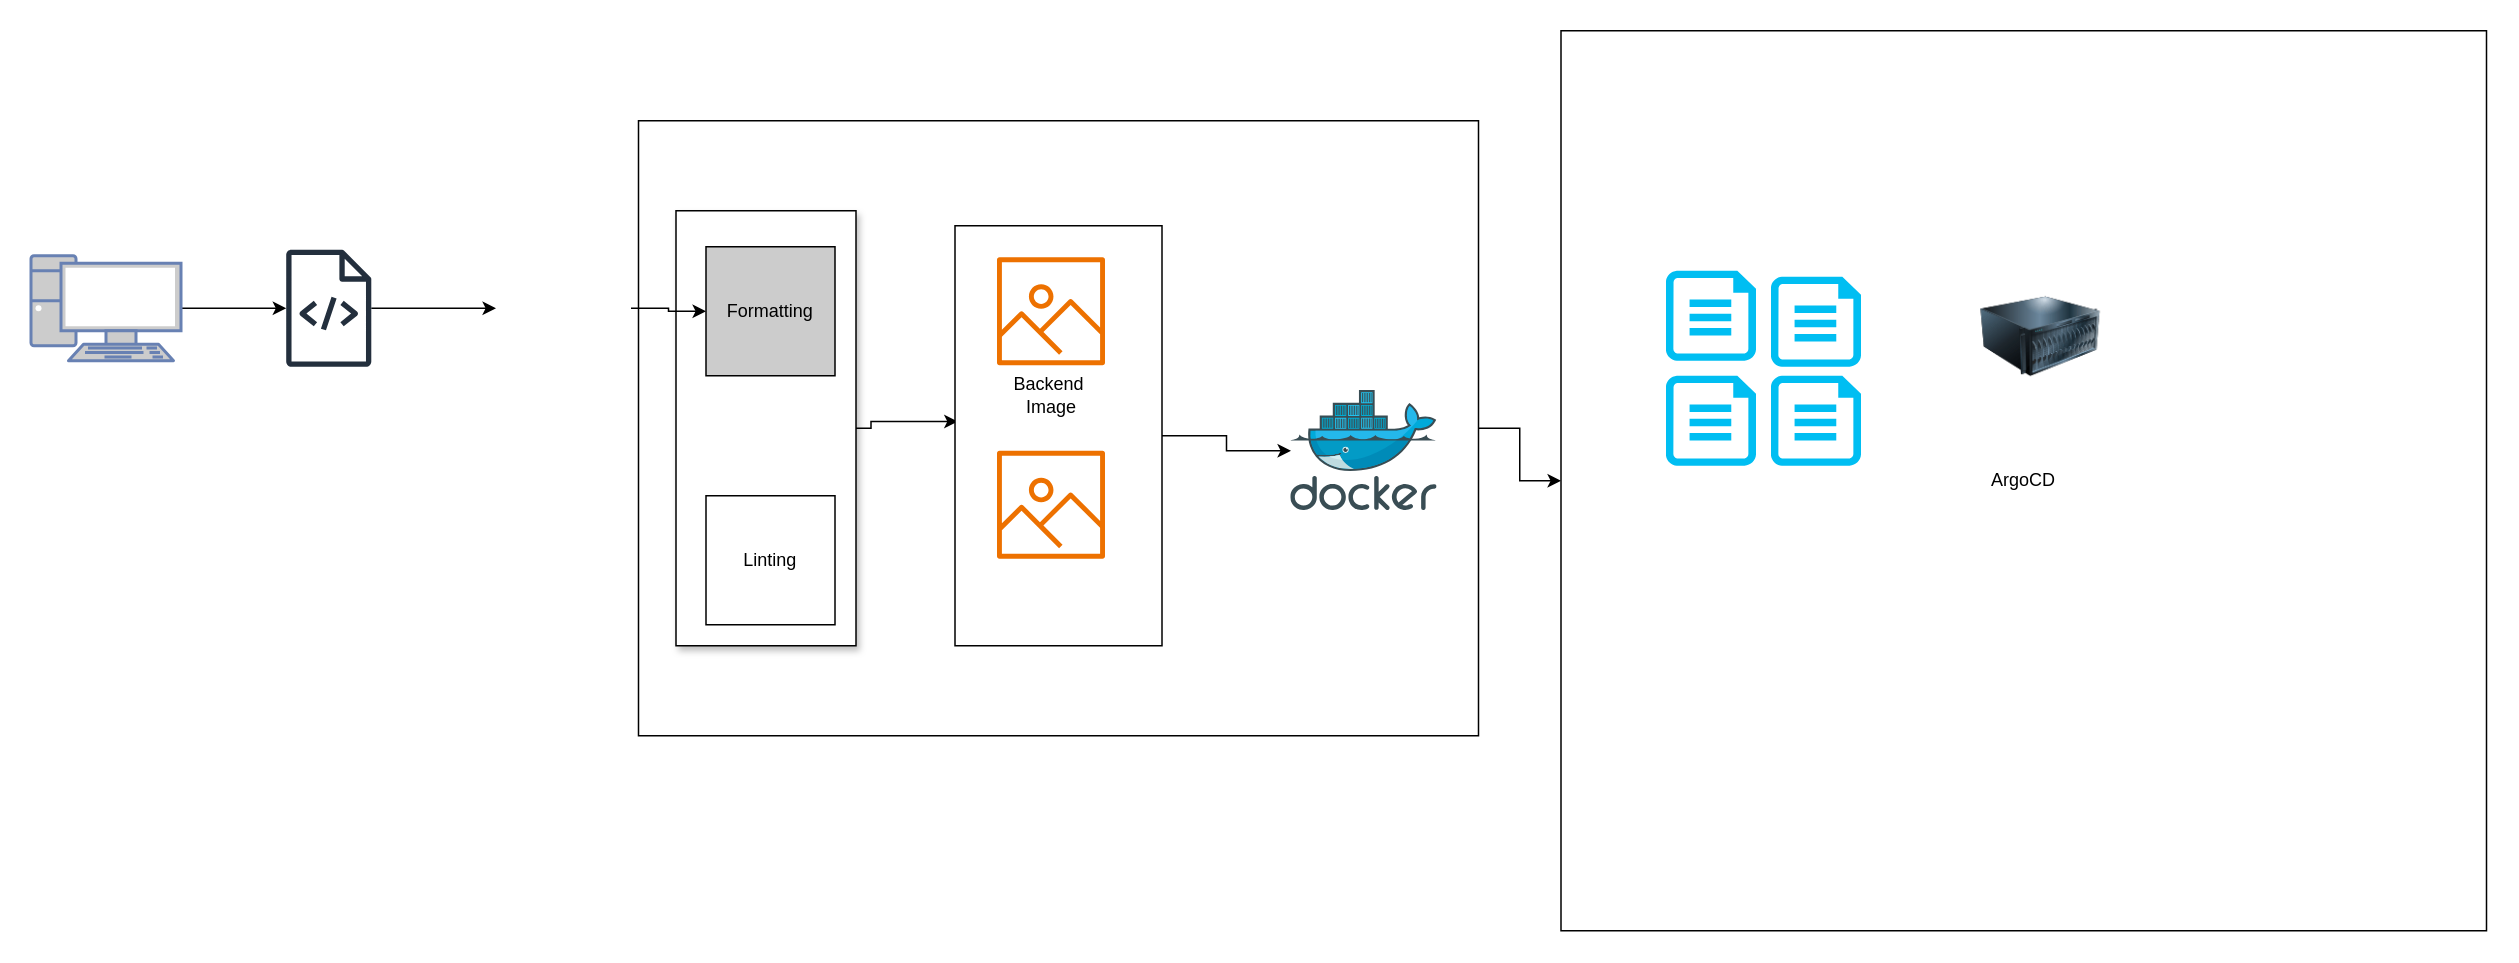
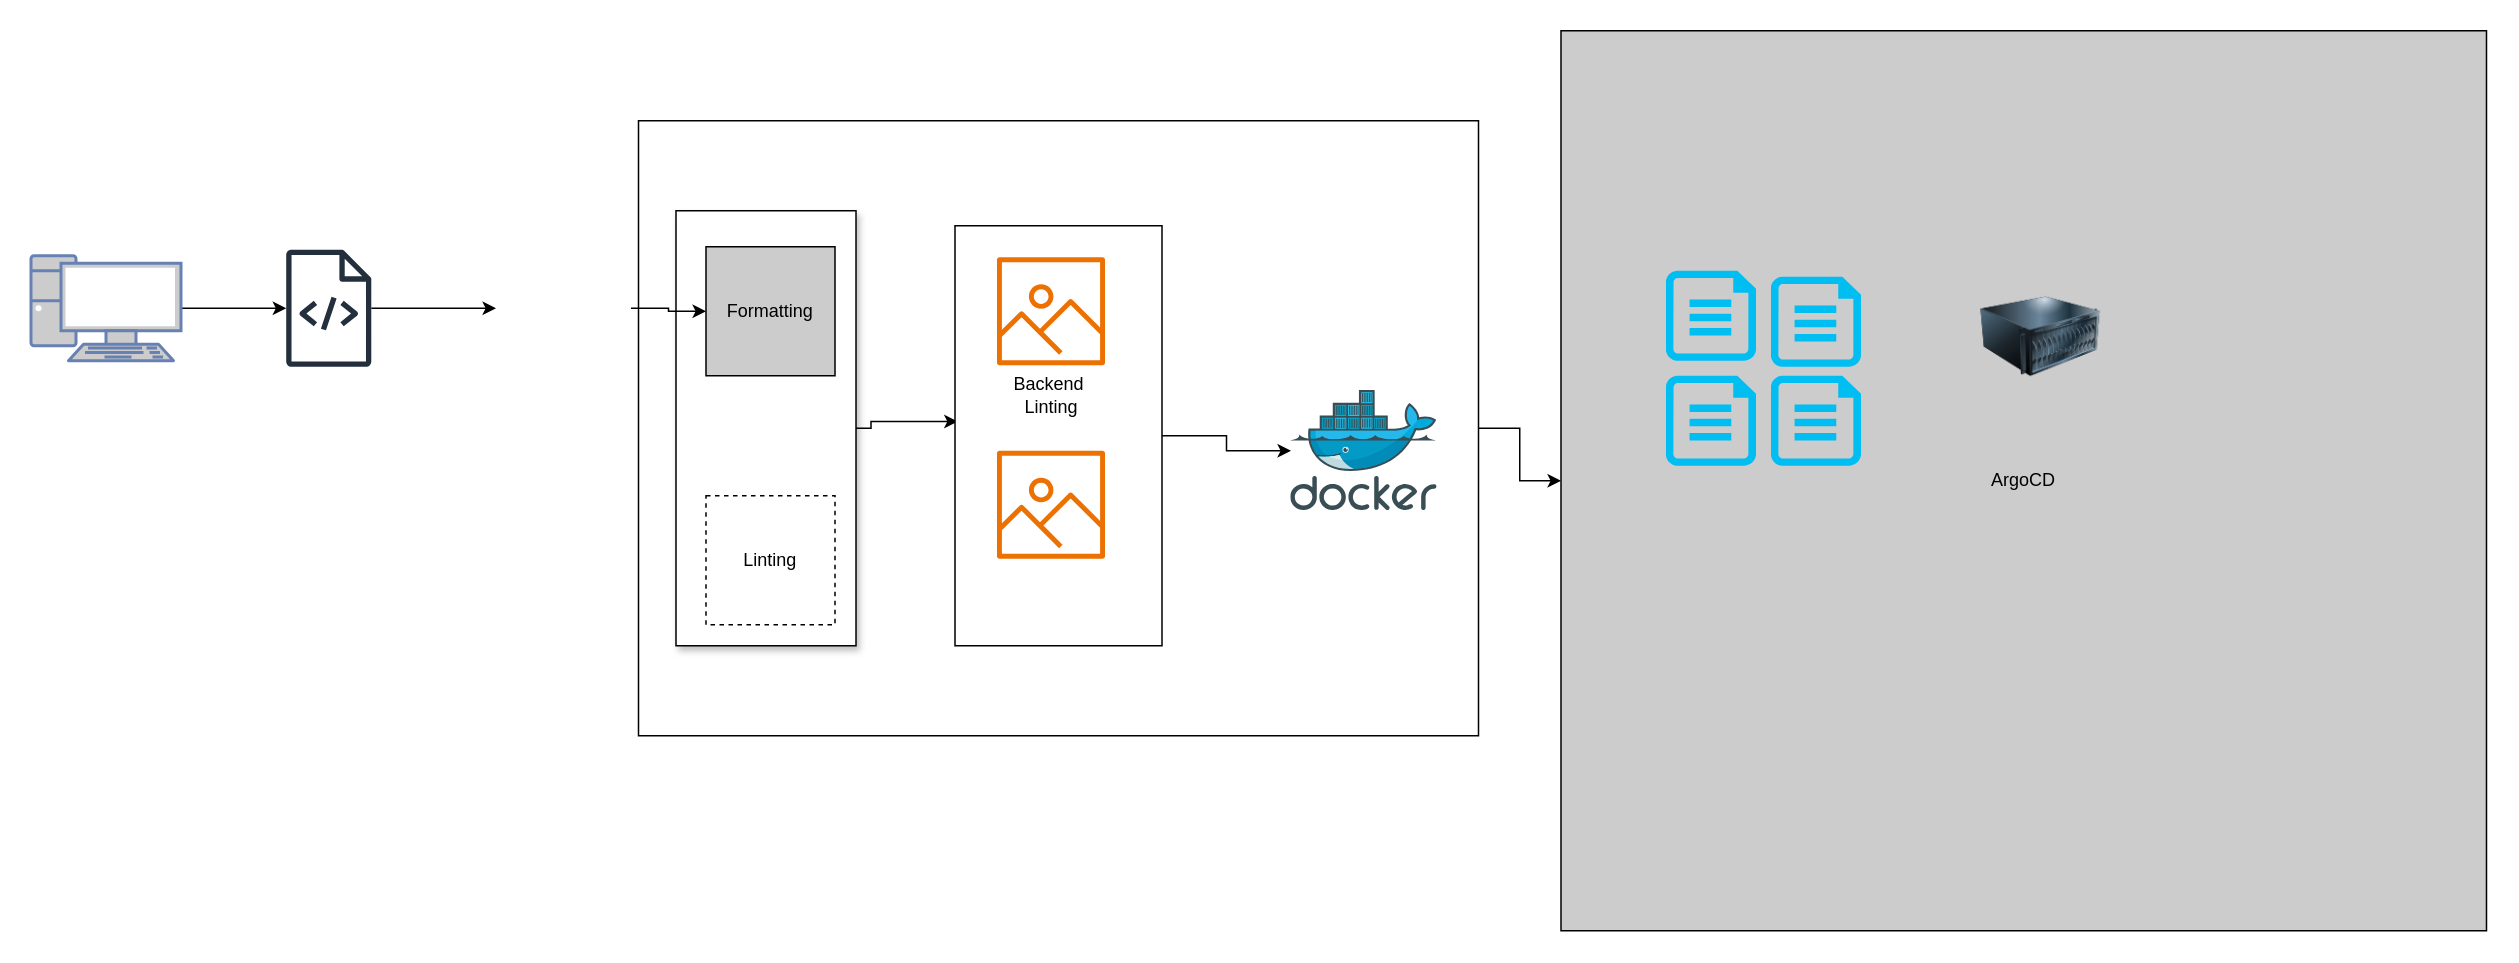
(1052, 395) -> (1052, 395)
(2024, 481) -> (2024, 481)
(770, 560) -> (770, 560)
